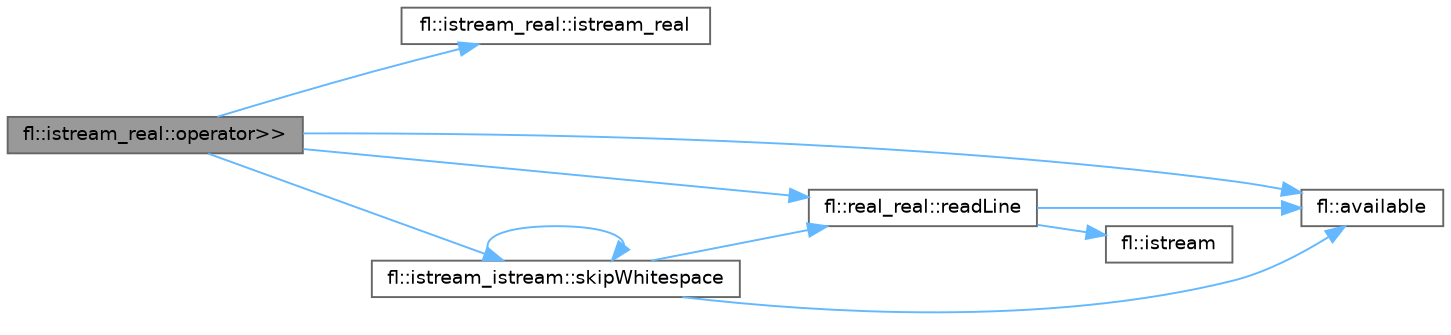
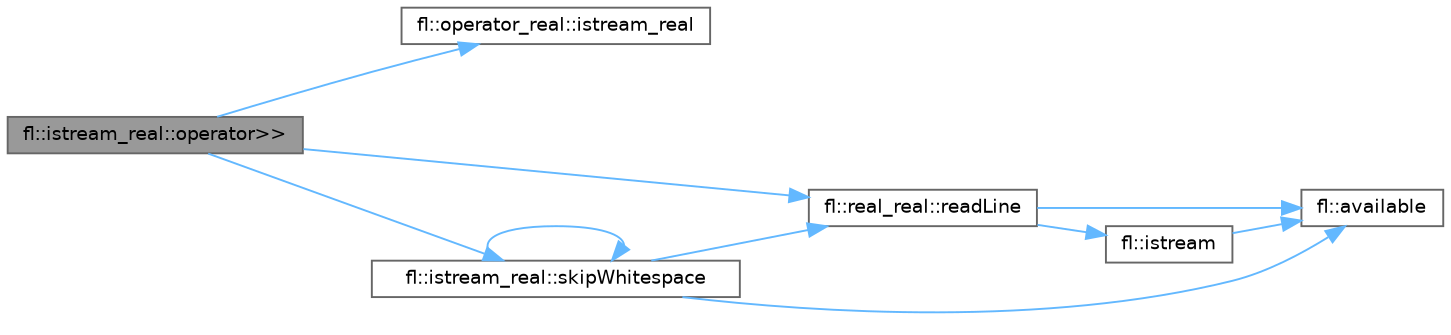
(556, 26) -> (556, 26)
(794, 144) -> (1257, 229)
(556, 279) -> (556, 279)
